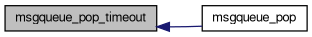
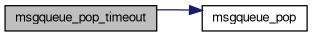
(186, 27) -> (173, 10)
